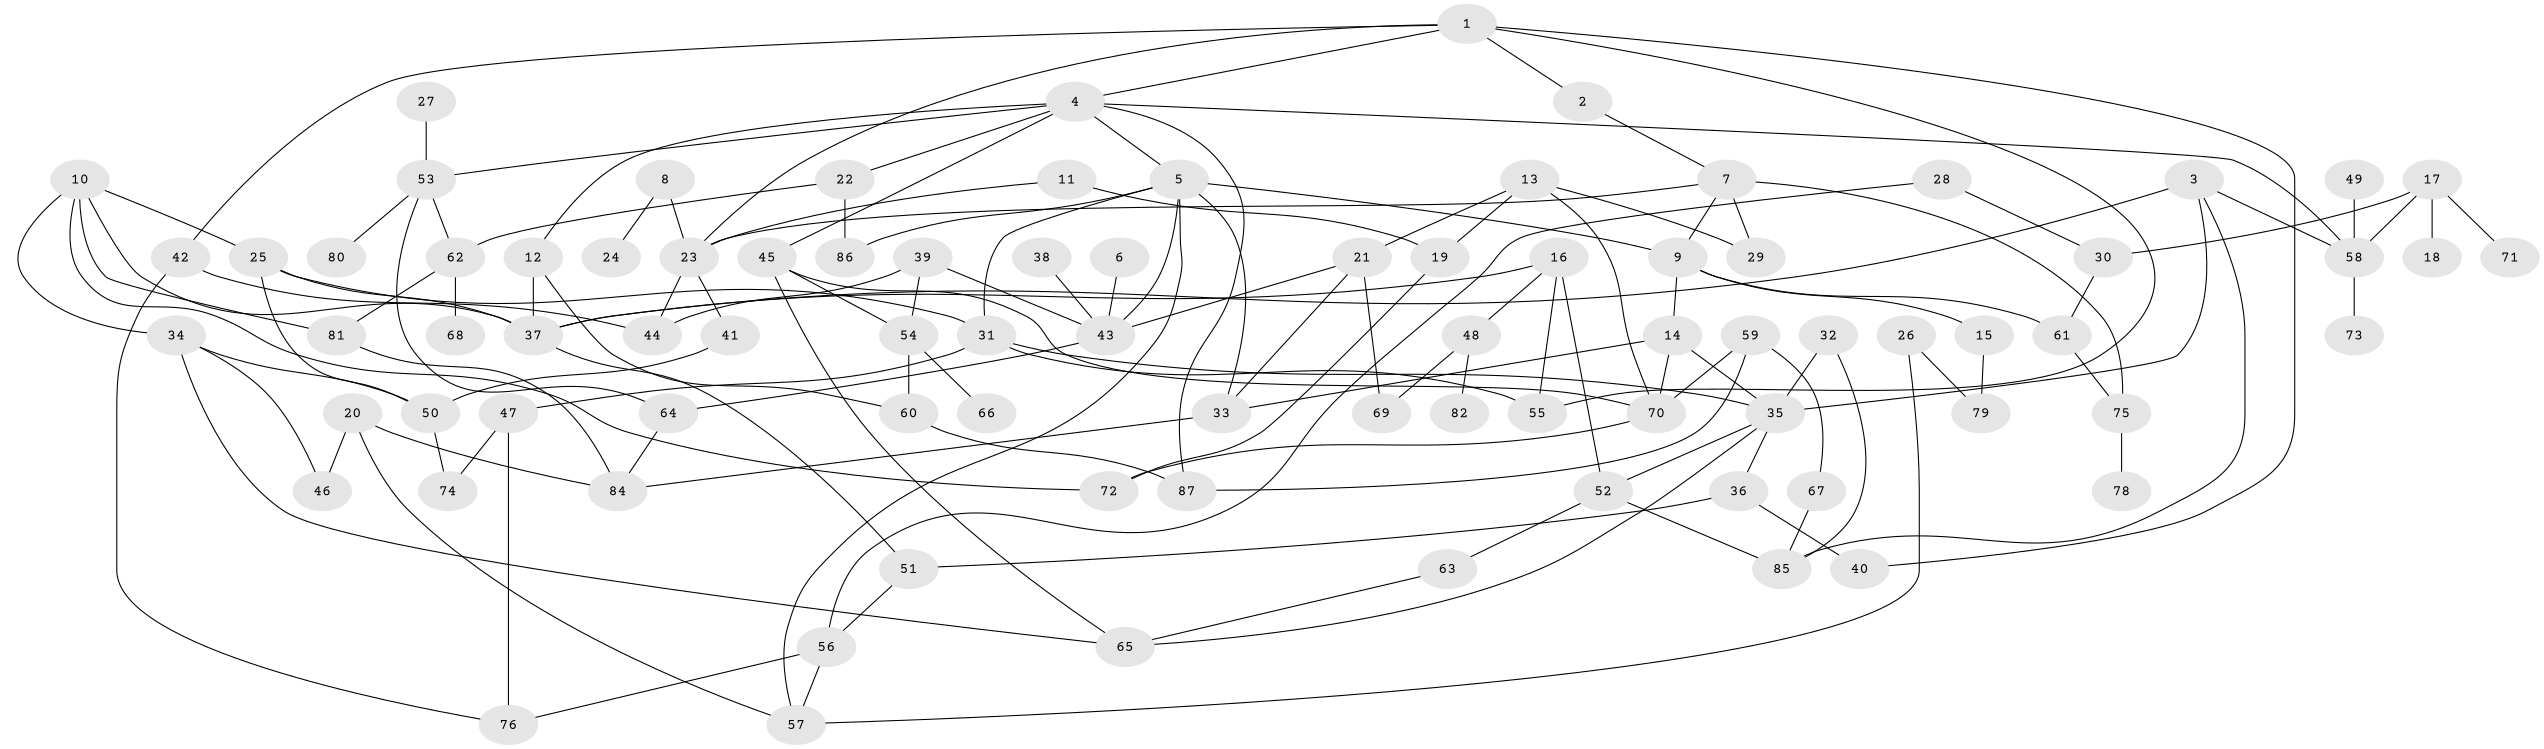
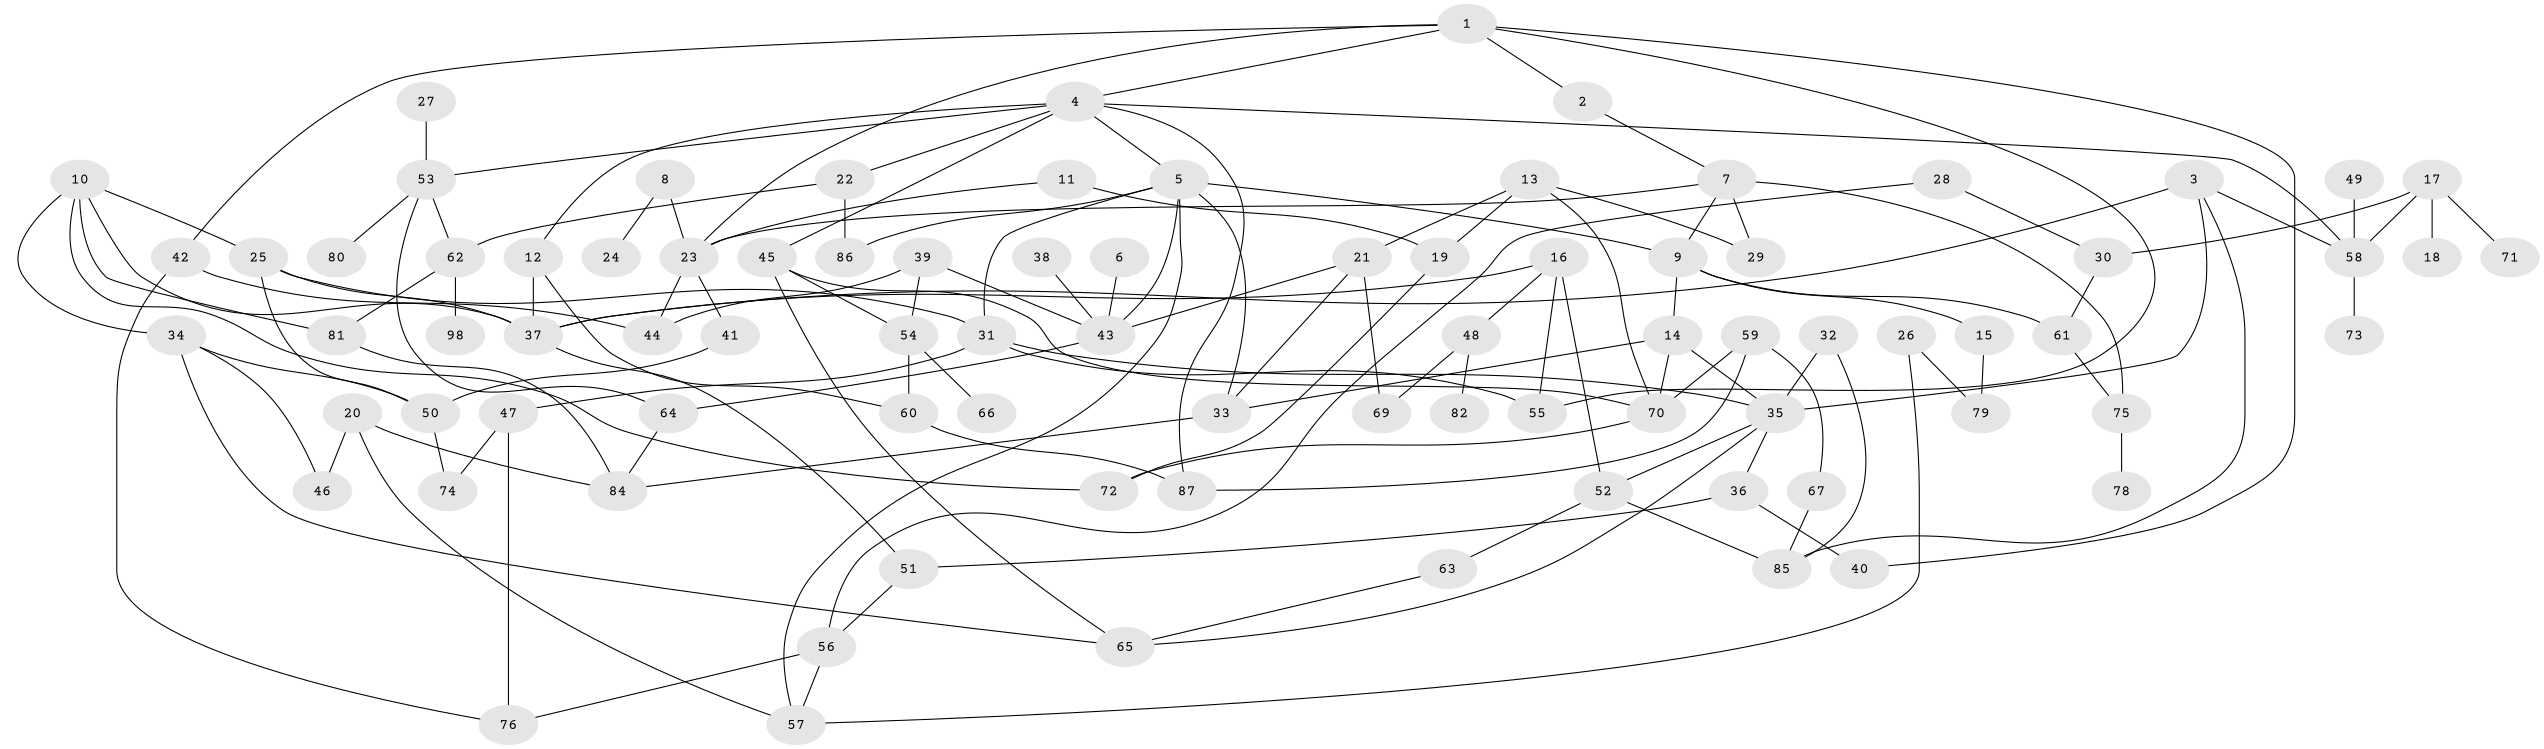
(455, 335) -> (455, 335)
